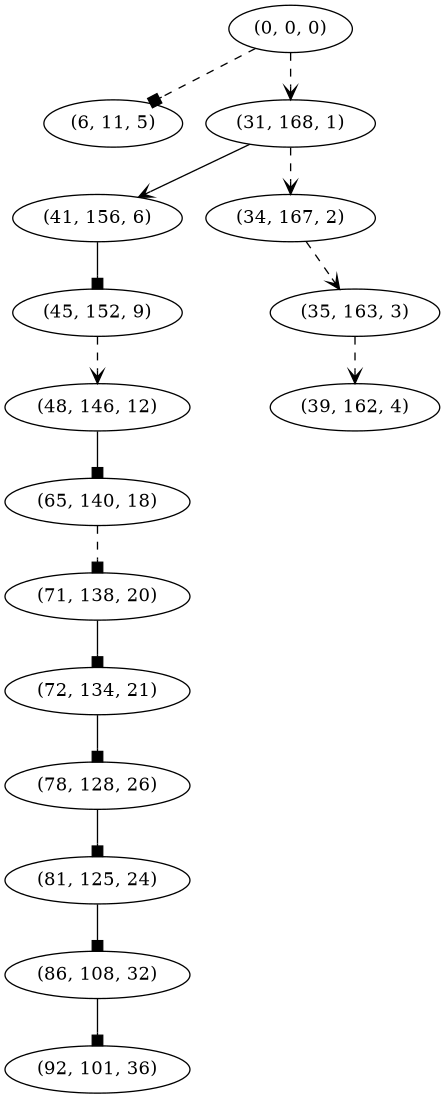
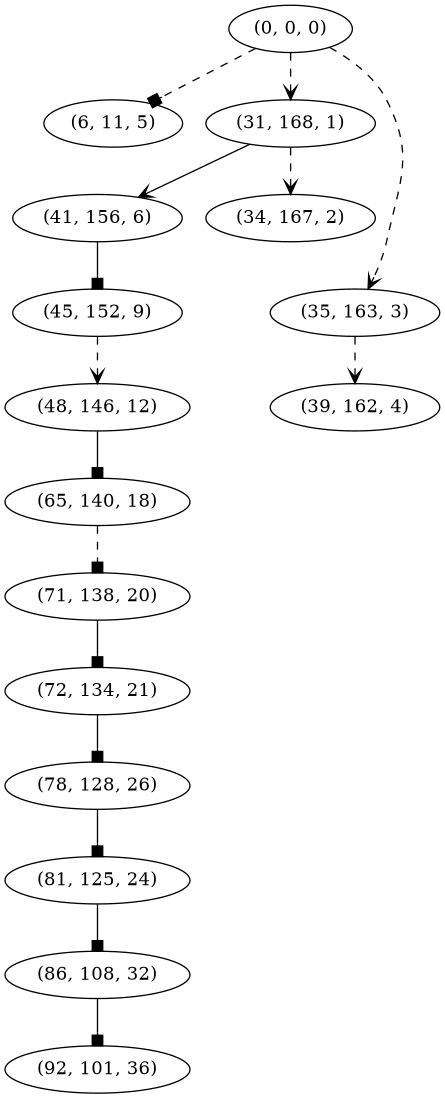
(319, 260) -> (402, 150)
